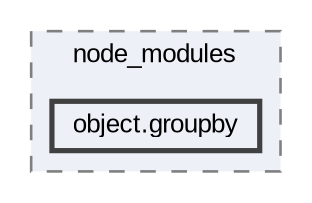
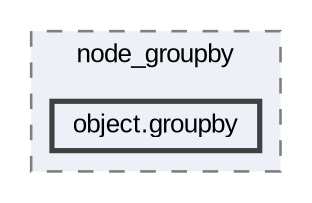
(156, 56) -> (156, 56)
